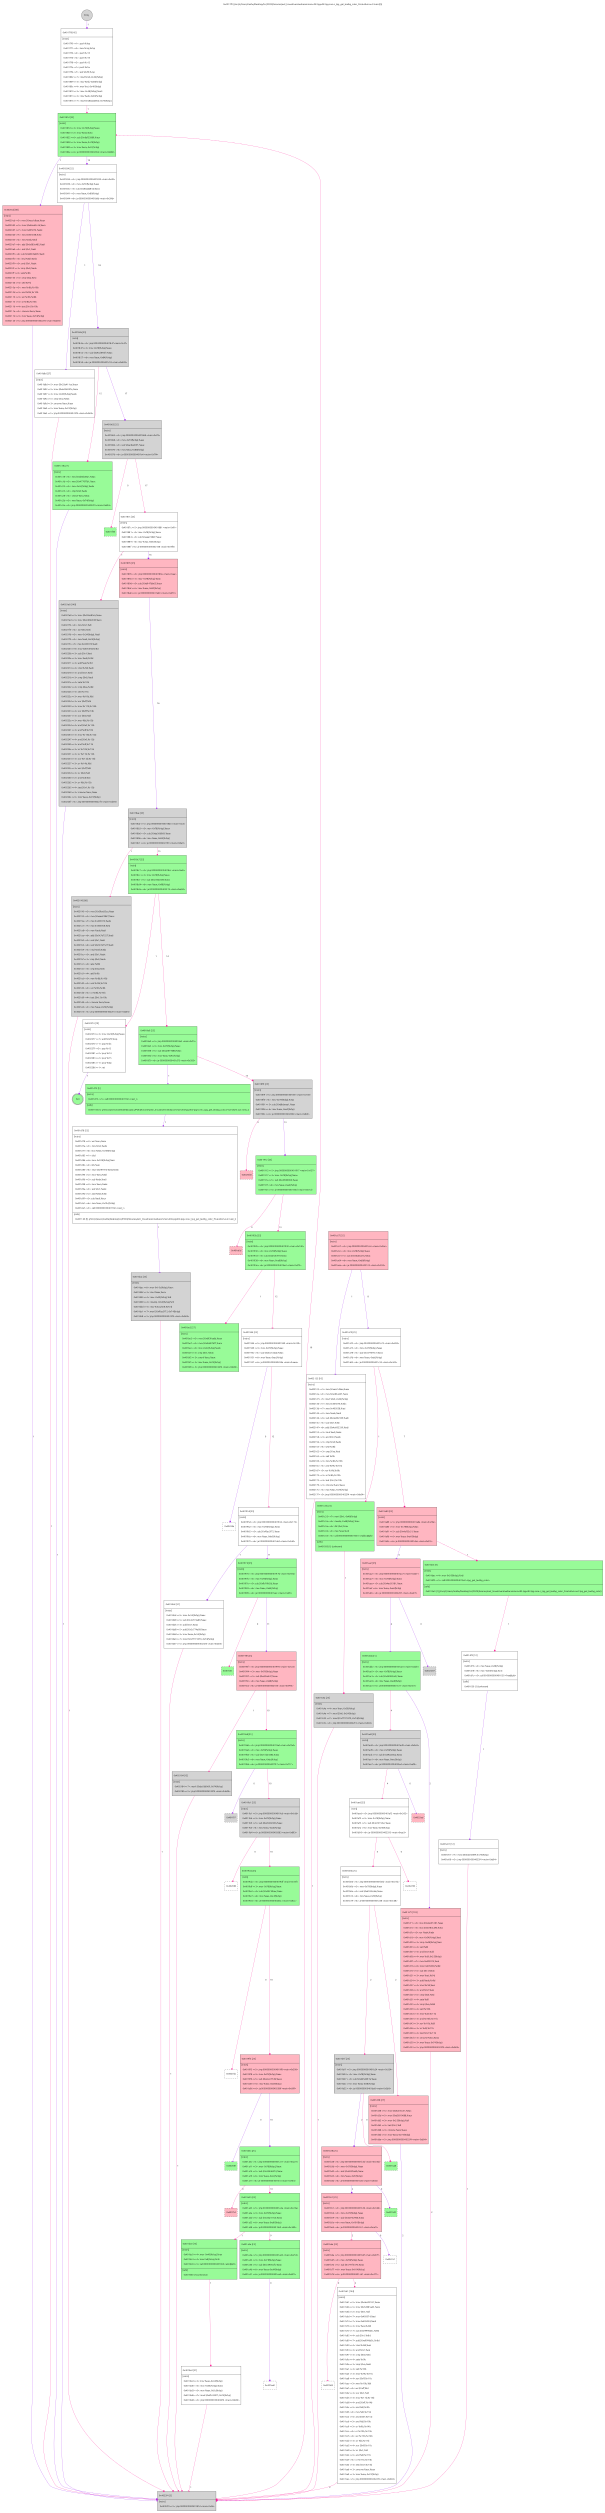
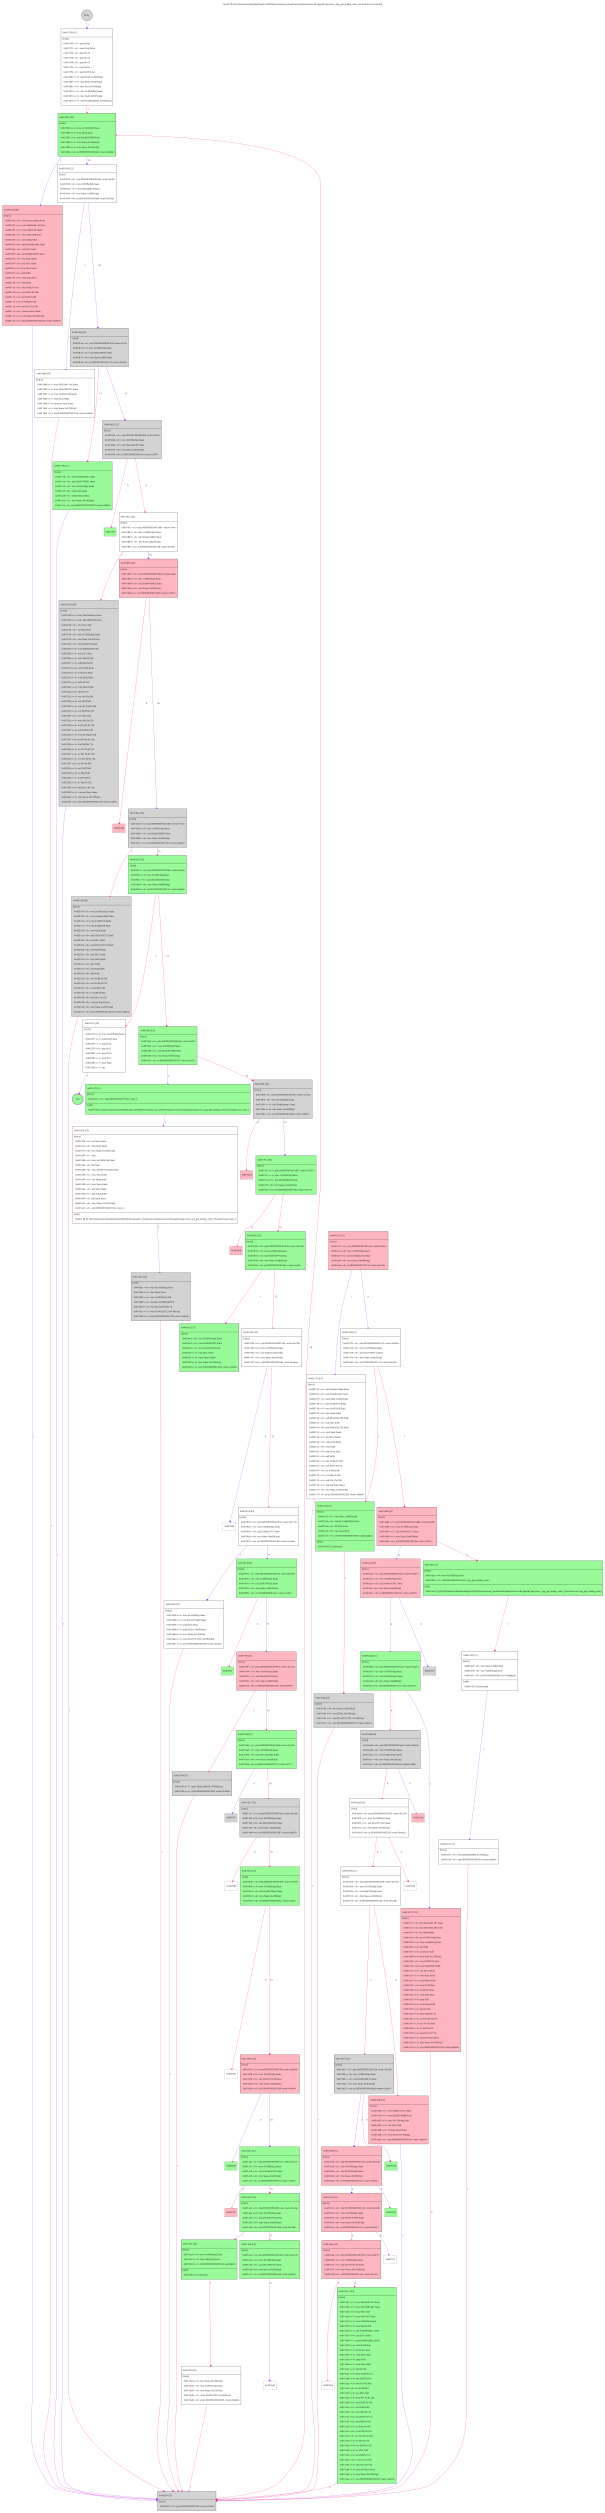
none -> (119, 828)
(367, 2385) -> (367, 2385)
